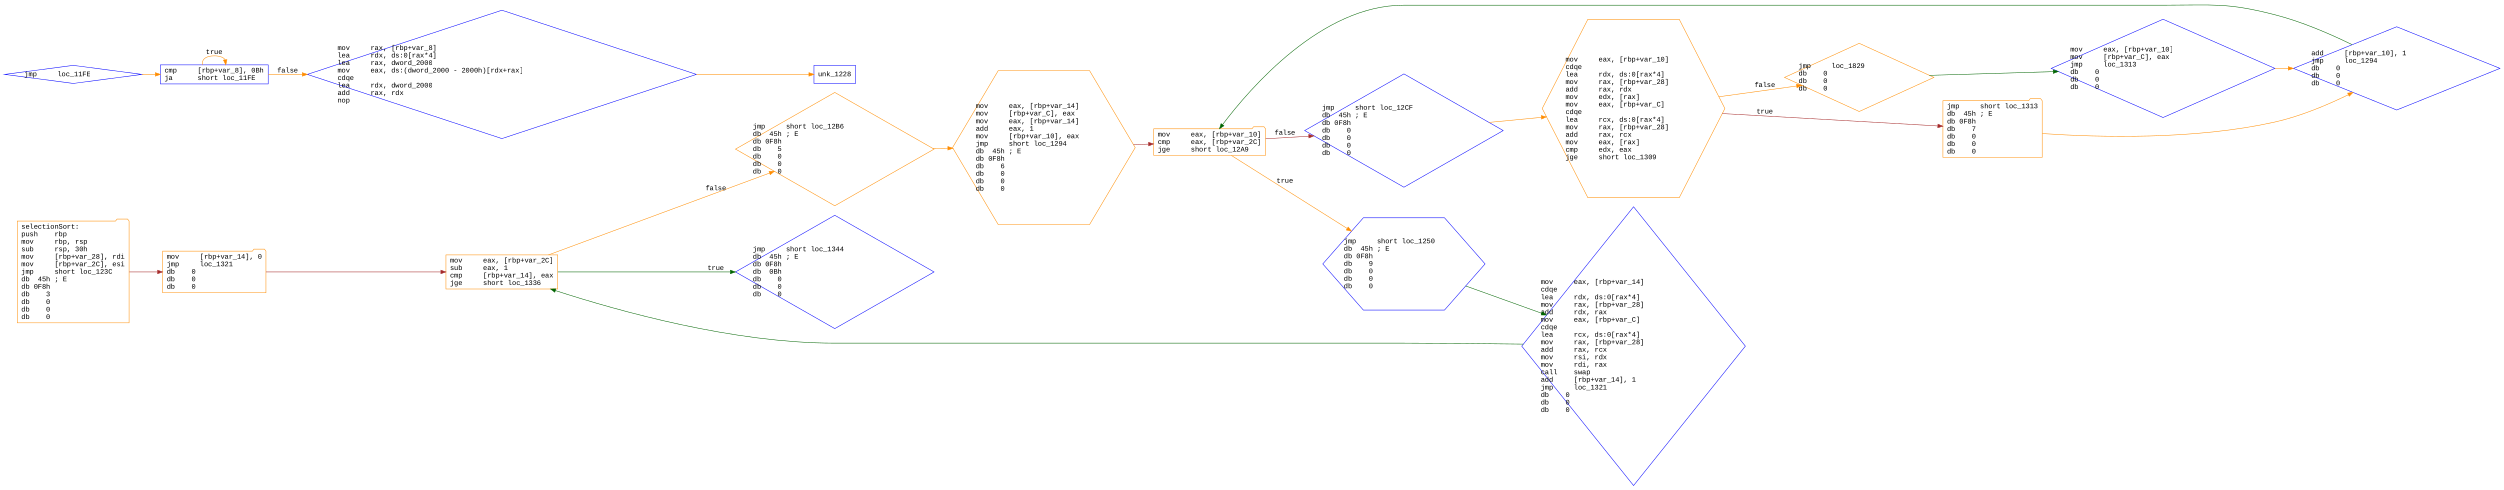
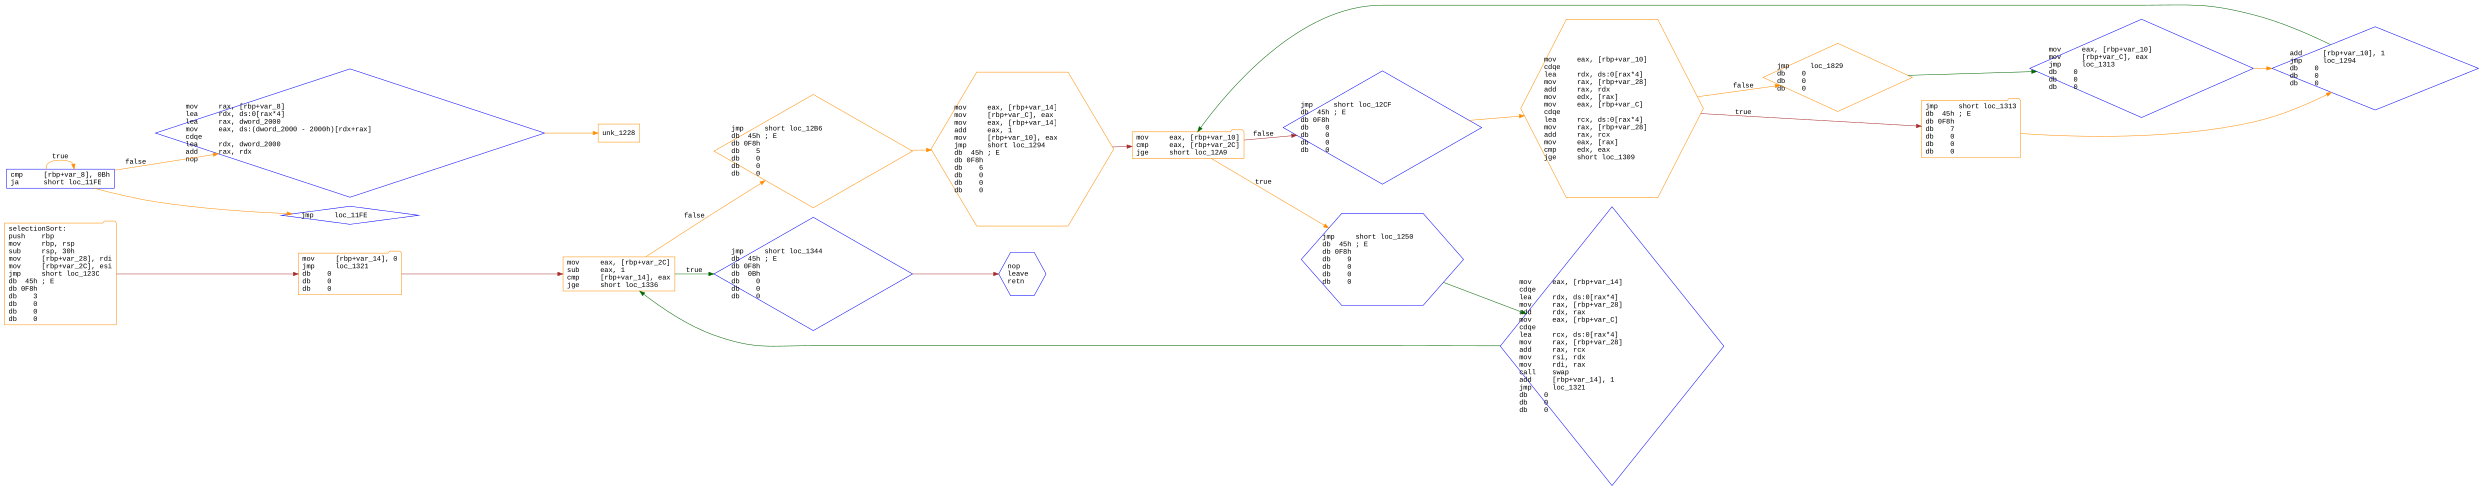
(149, 74) -> (190, 206)
(835, 74) -> (619, 133)
none -> (1022, 274)
